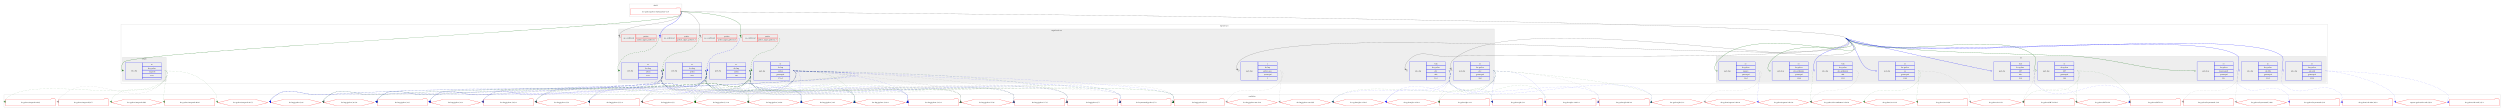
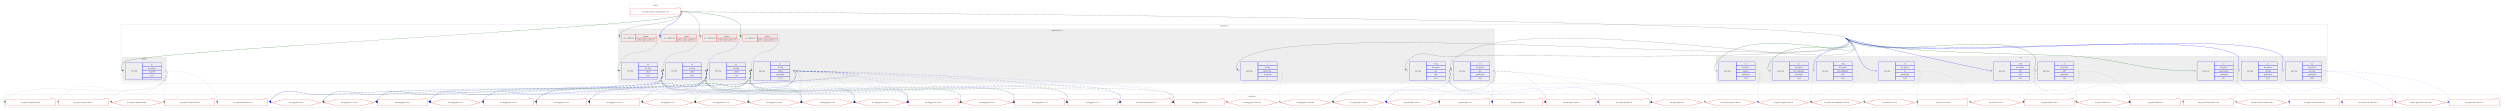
(243, 103) -> (243, 103)
(562, 103) -> (562, 103)
